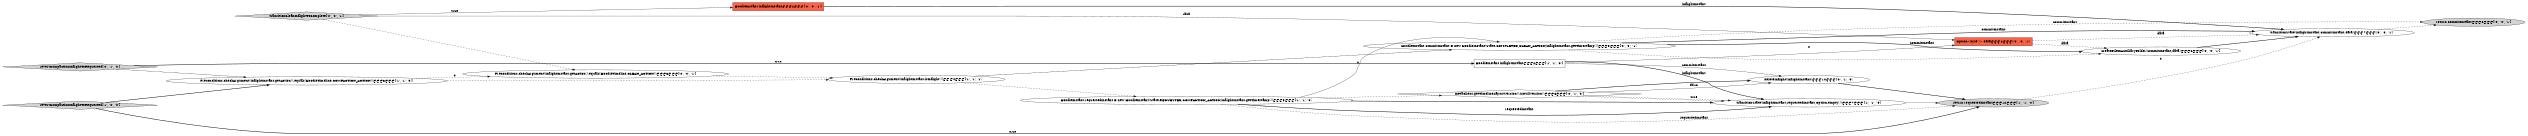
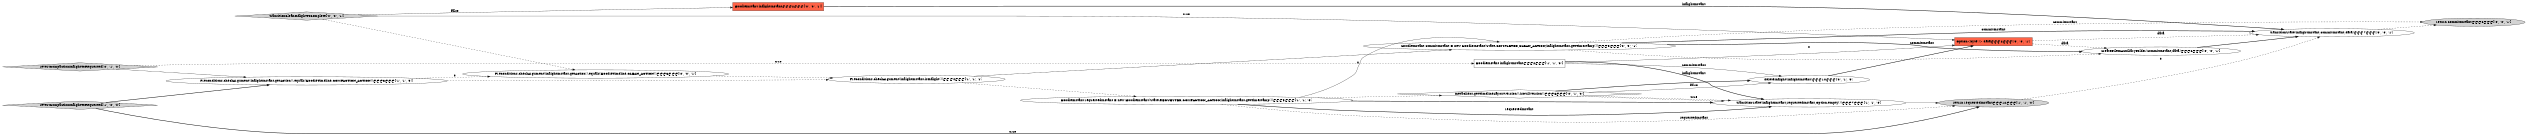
(455, 11) -> (455, 11)
(1187, 15) -> (1187, 15)
(803, 63) -> (803, 63)
(1900, 91) -> (1900, 61)
